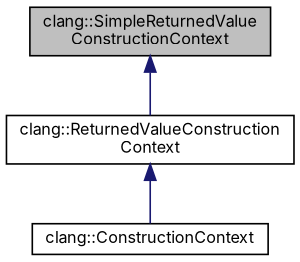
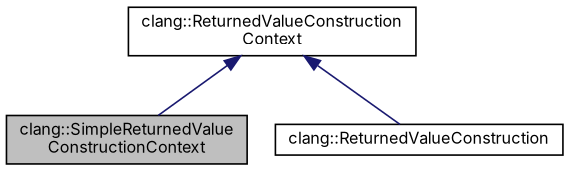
(150, 94) -> (193, 90)
(150, 239) -> (419, 140)
